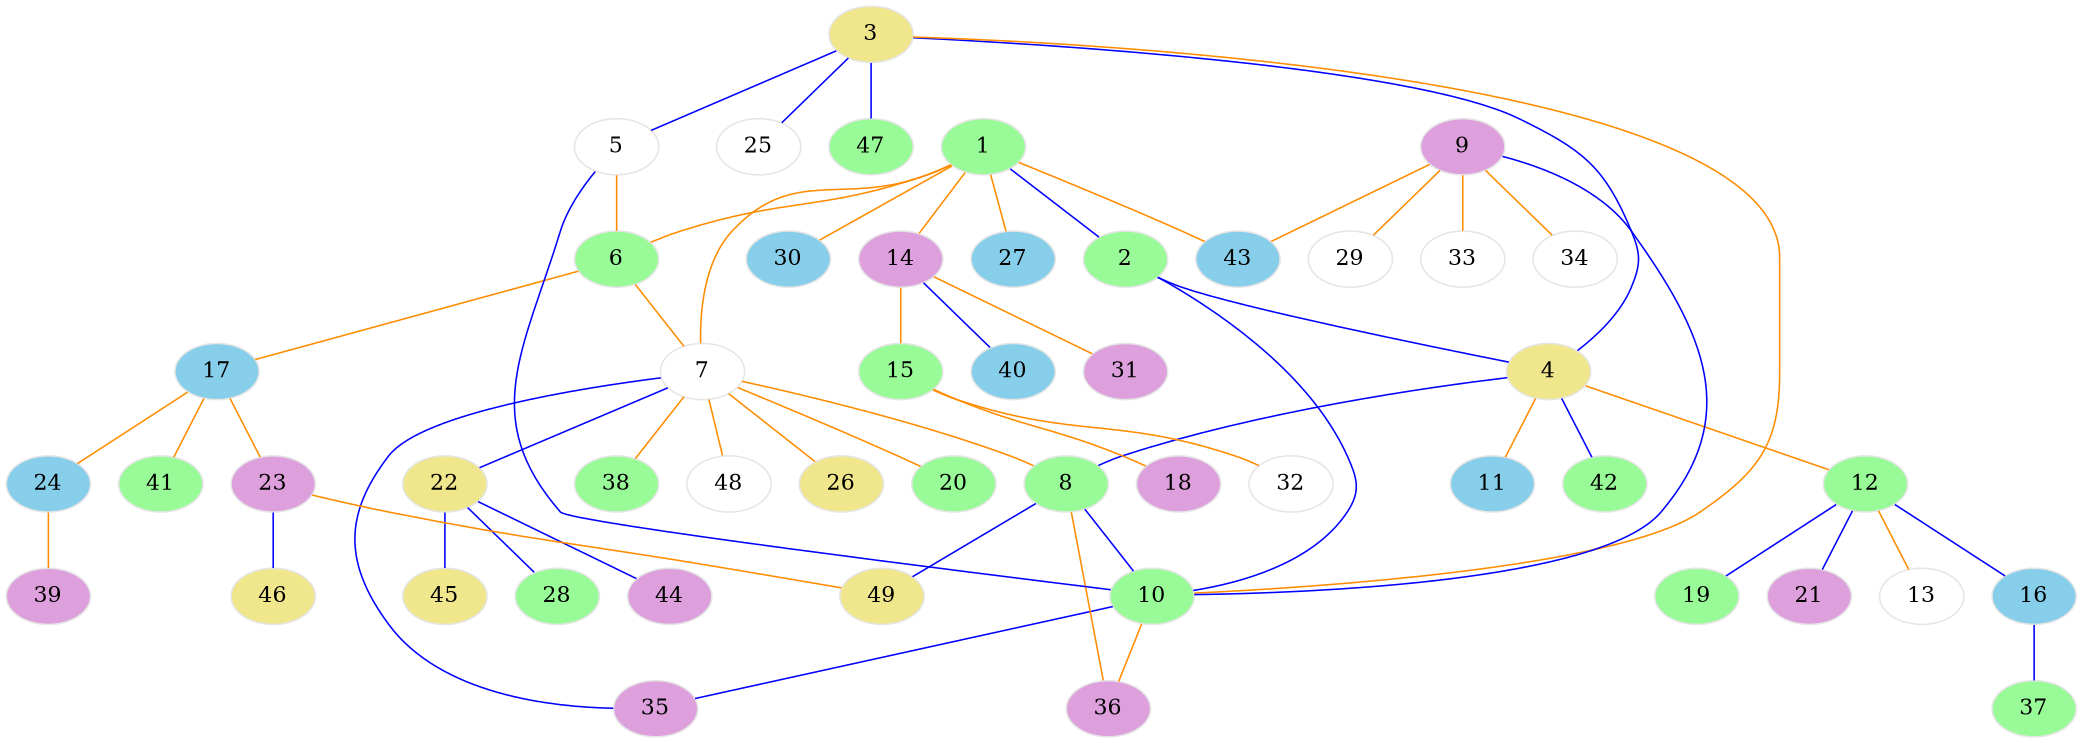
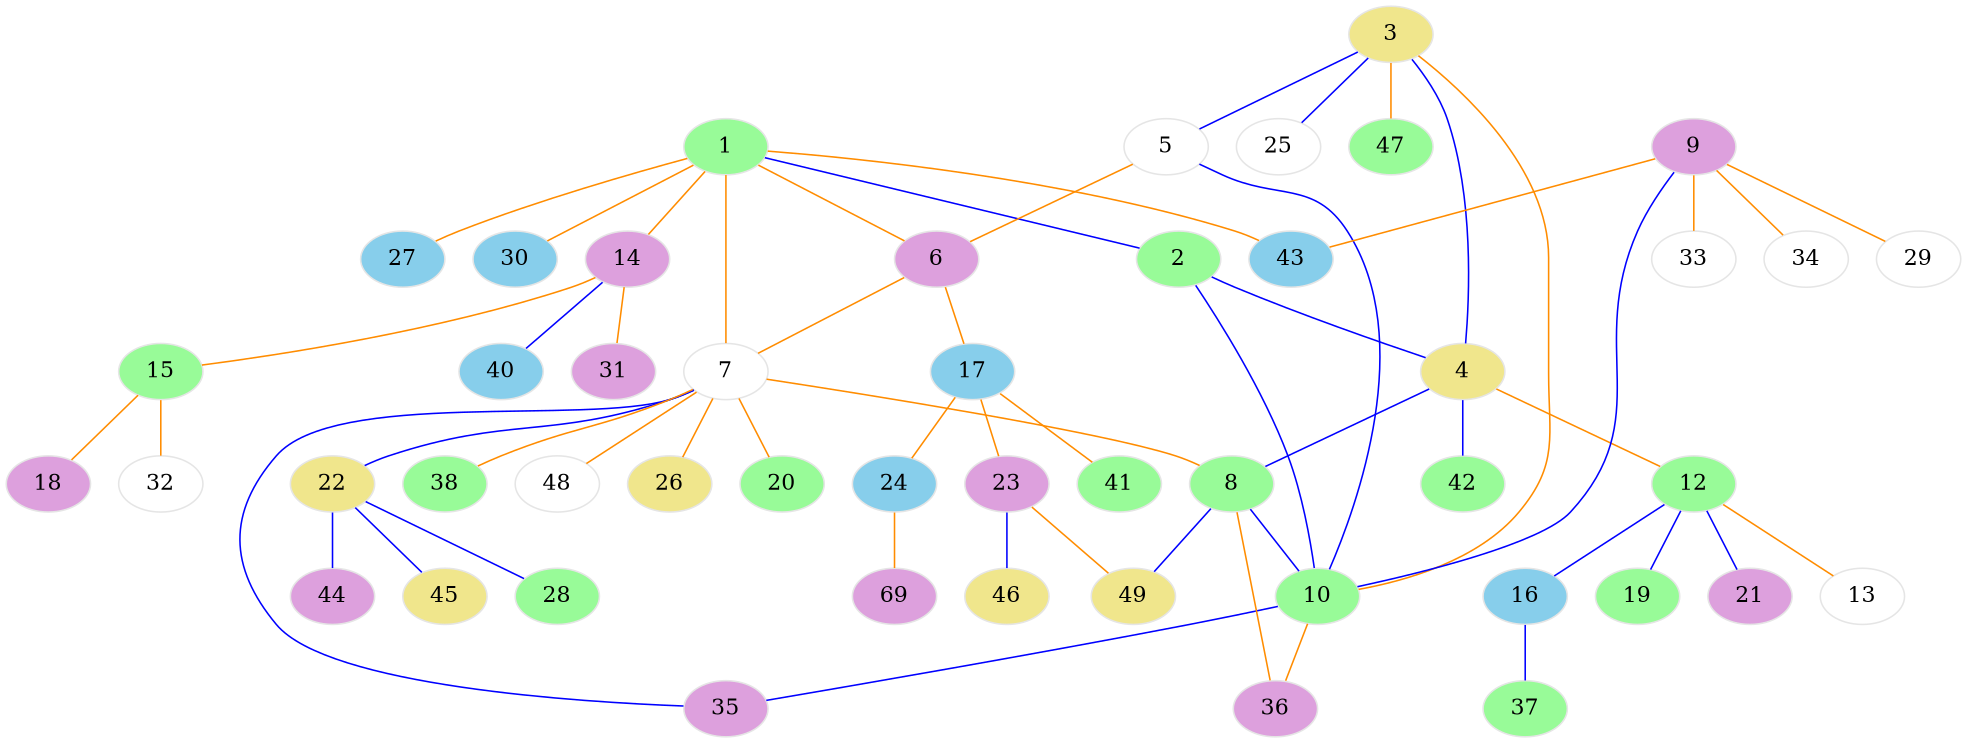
(871, 91) -> (1391, 91)
(617, 259) -> (937, 259)
(1492, 484) -> none
(48, 596) -> (895, 596)
